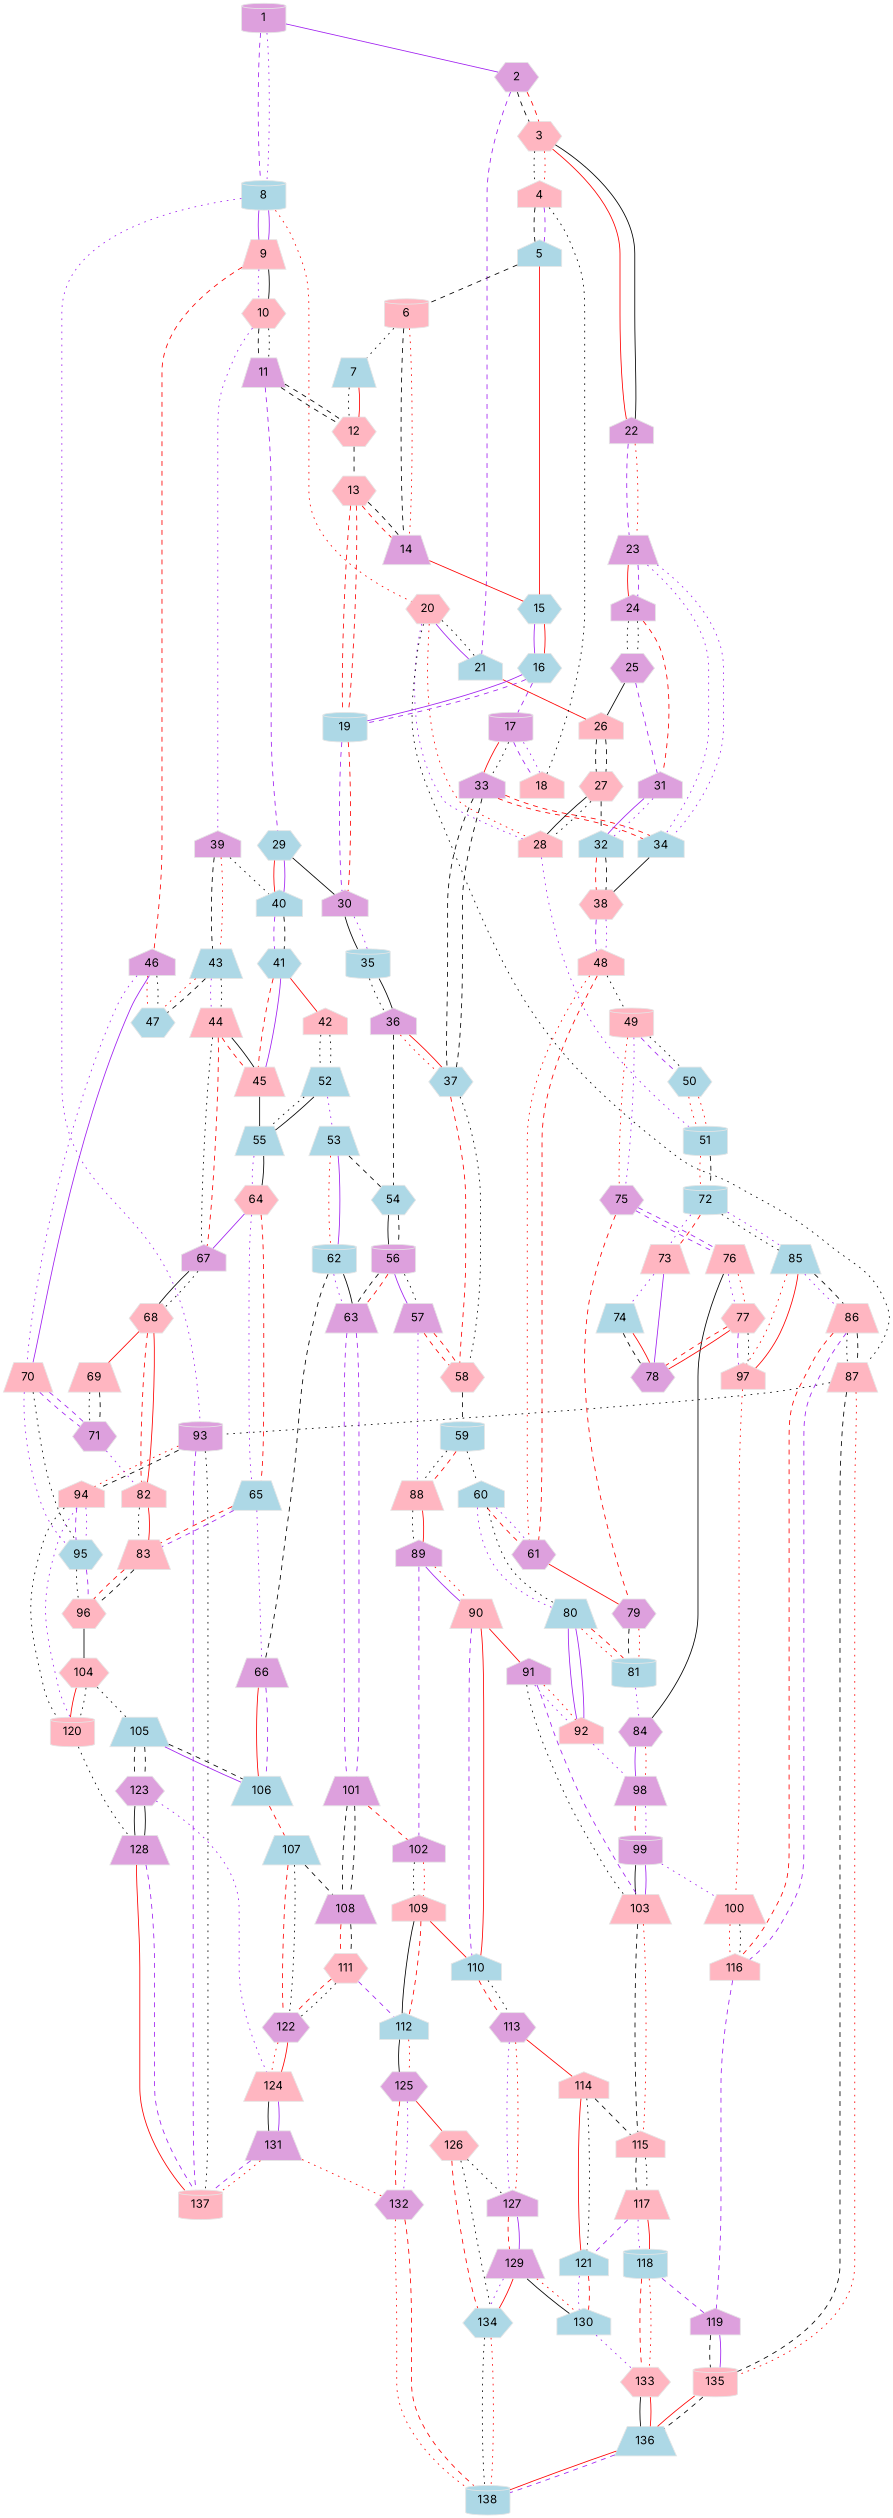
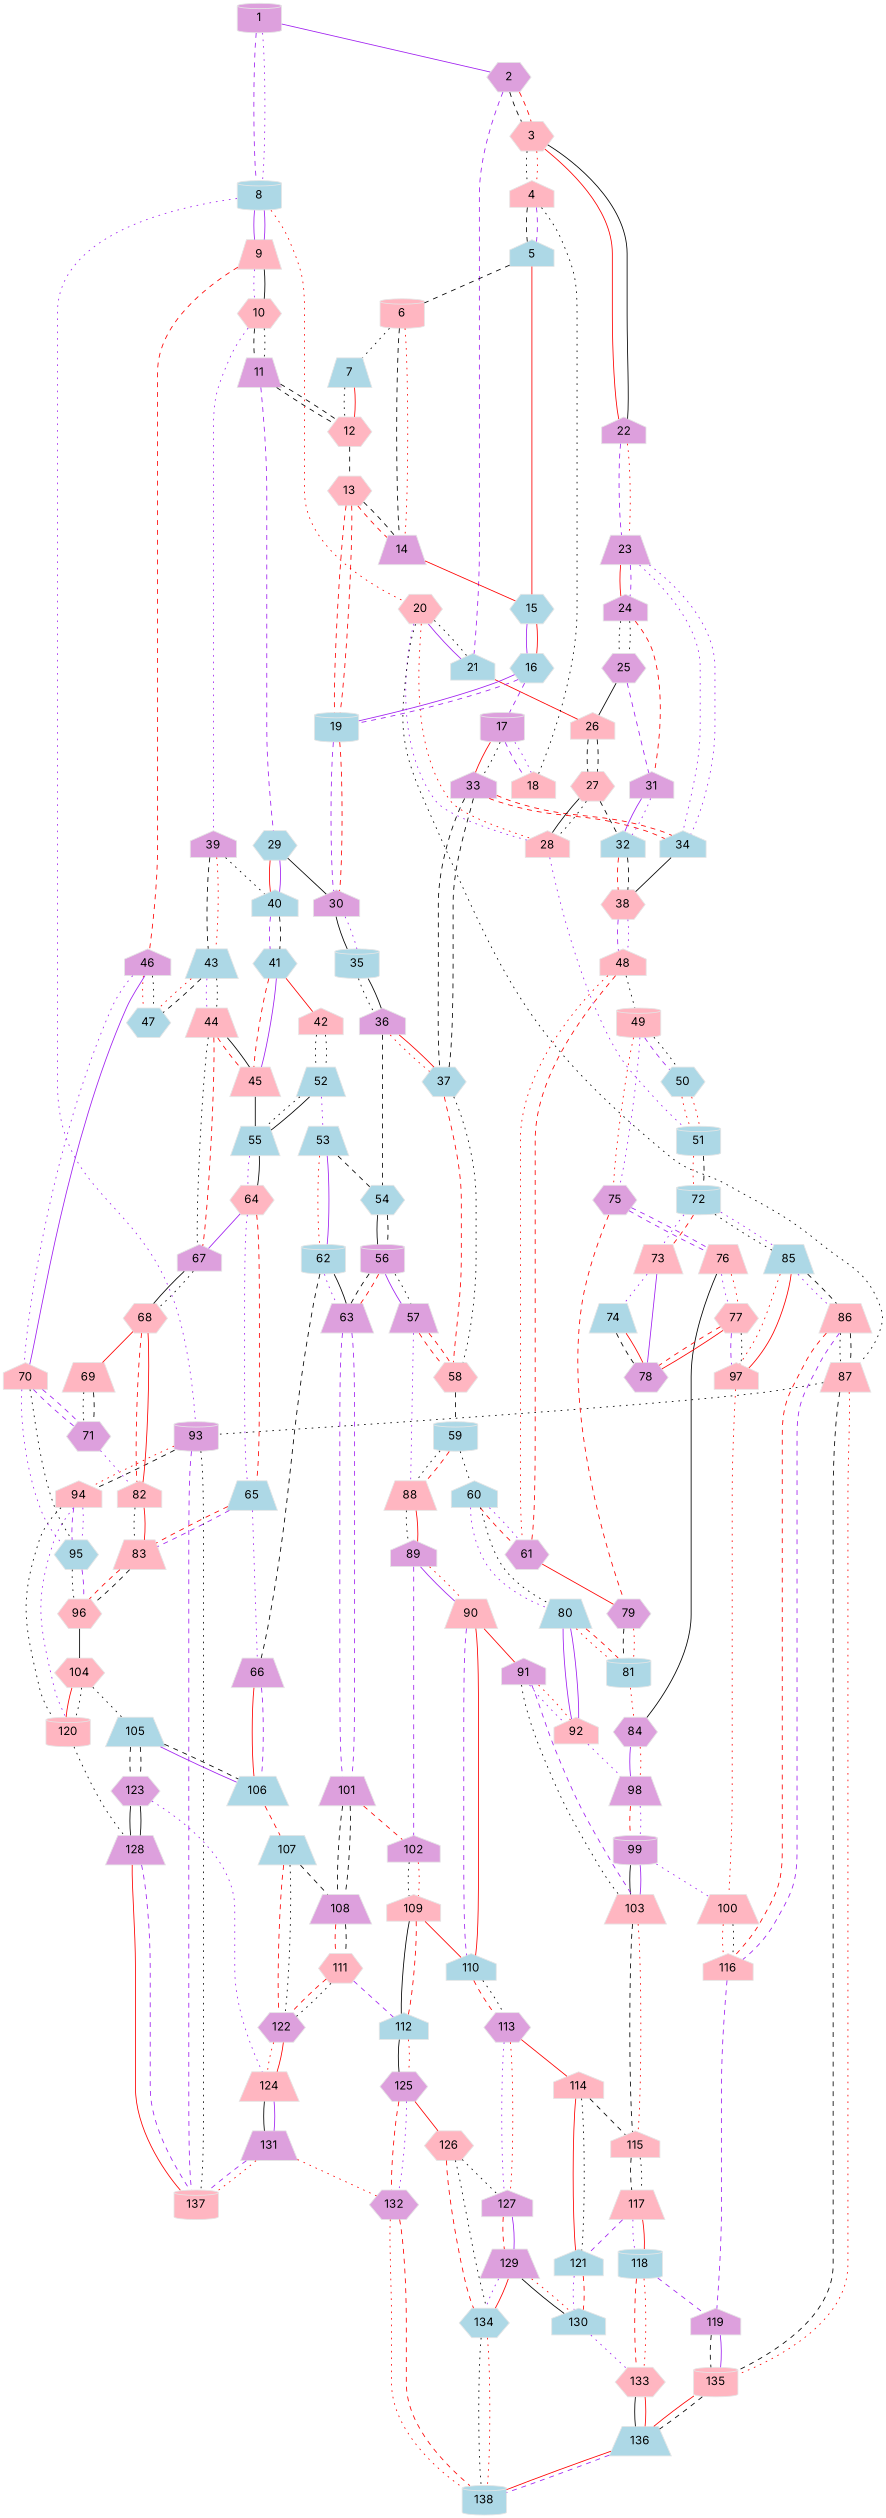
(28, 1377) -> (25, 1377)
(637, 1702) -> (632, 1702)
